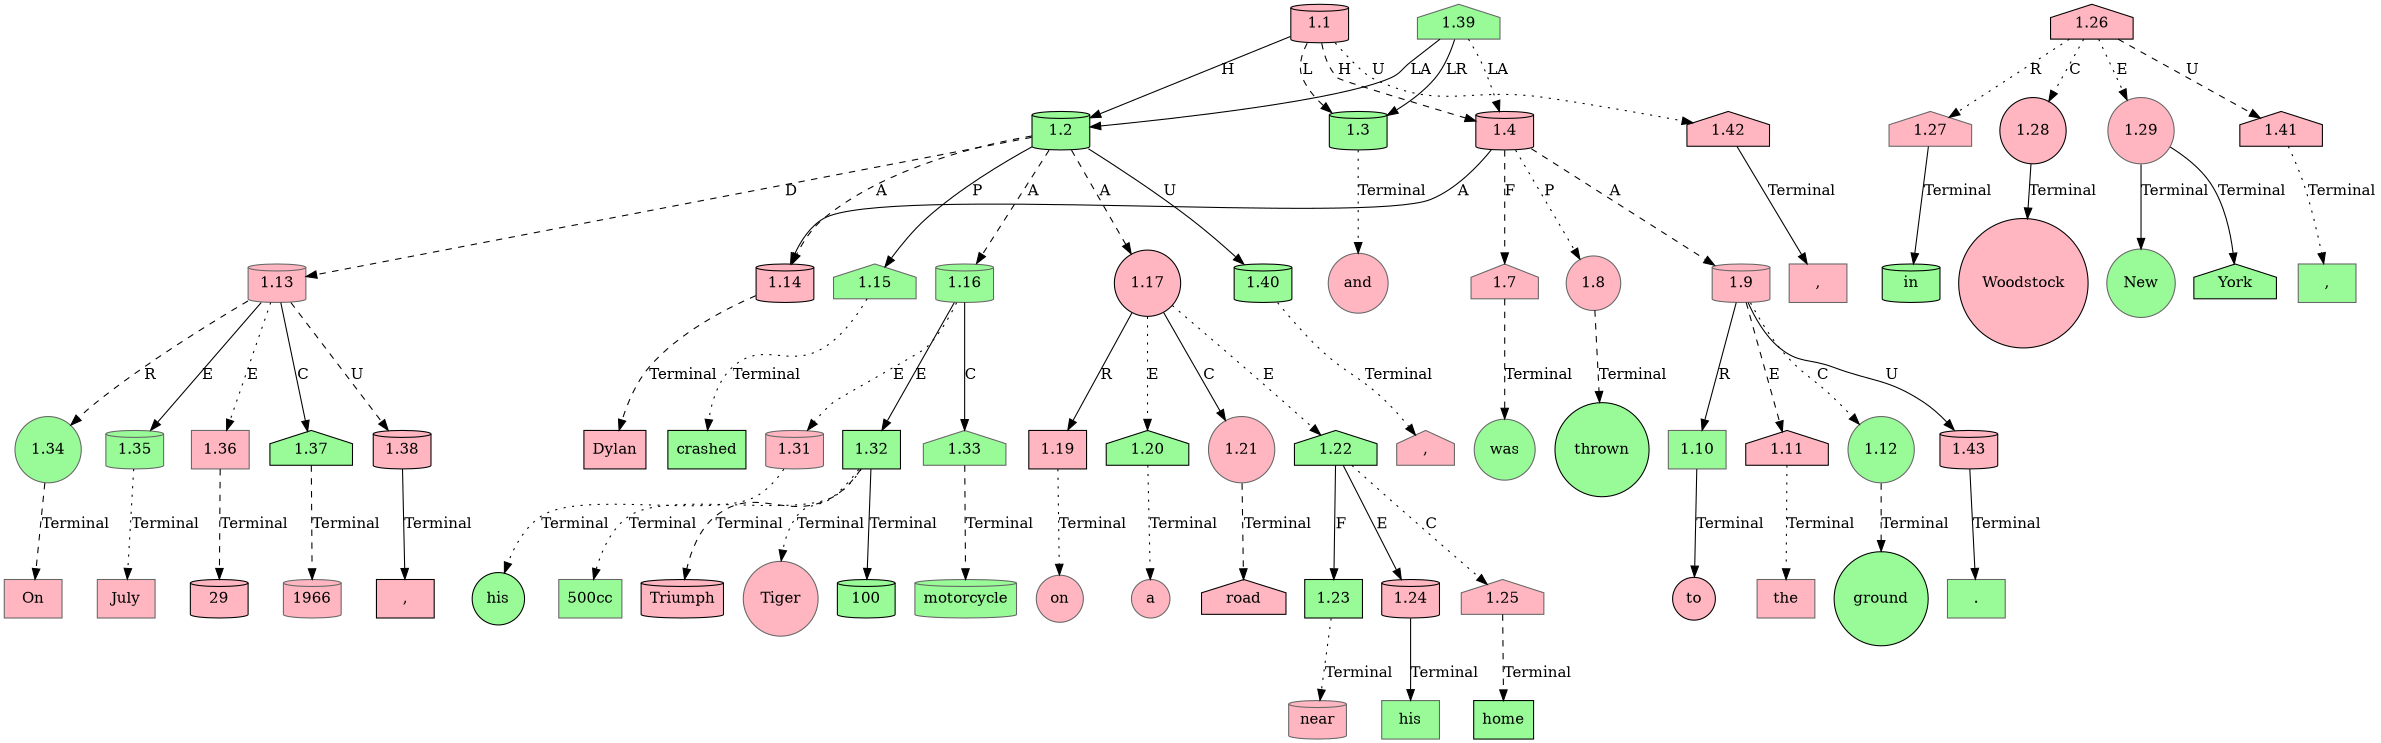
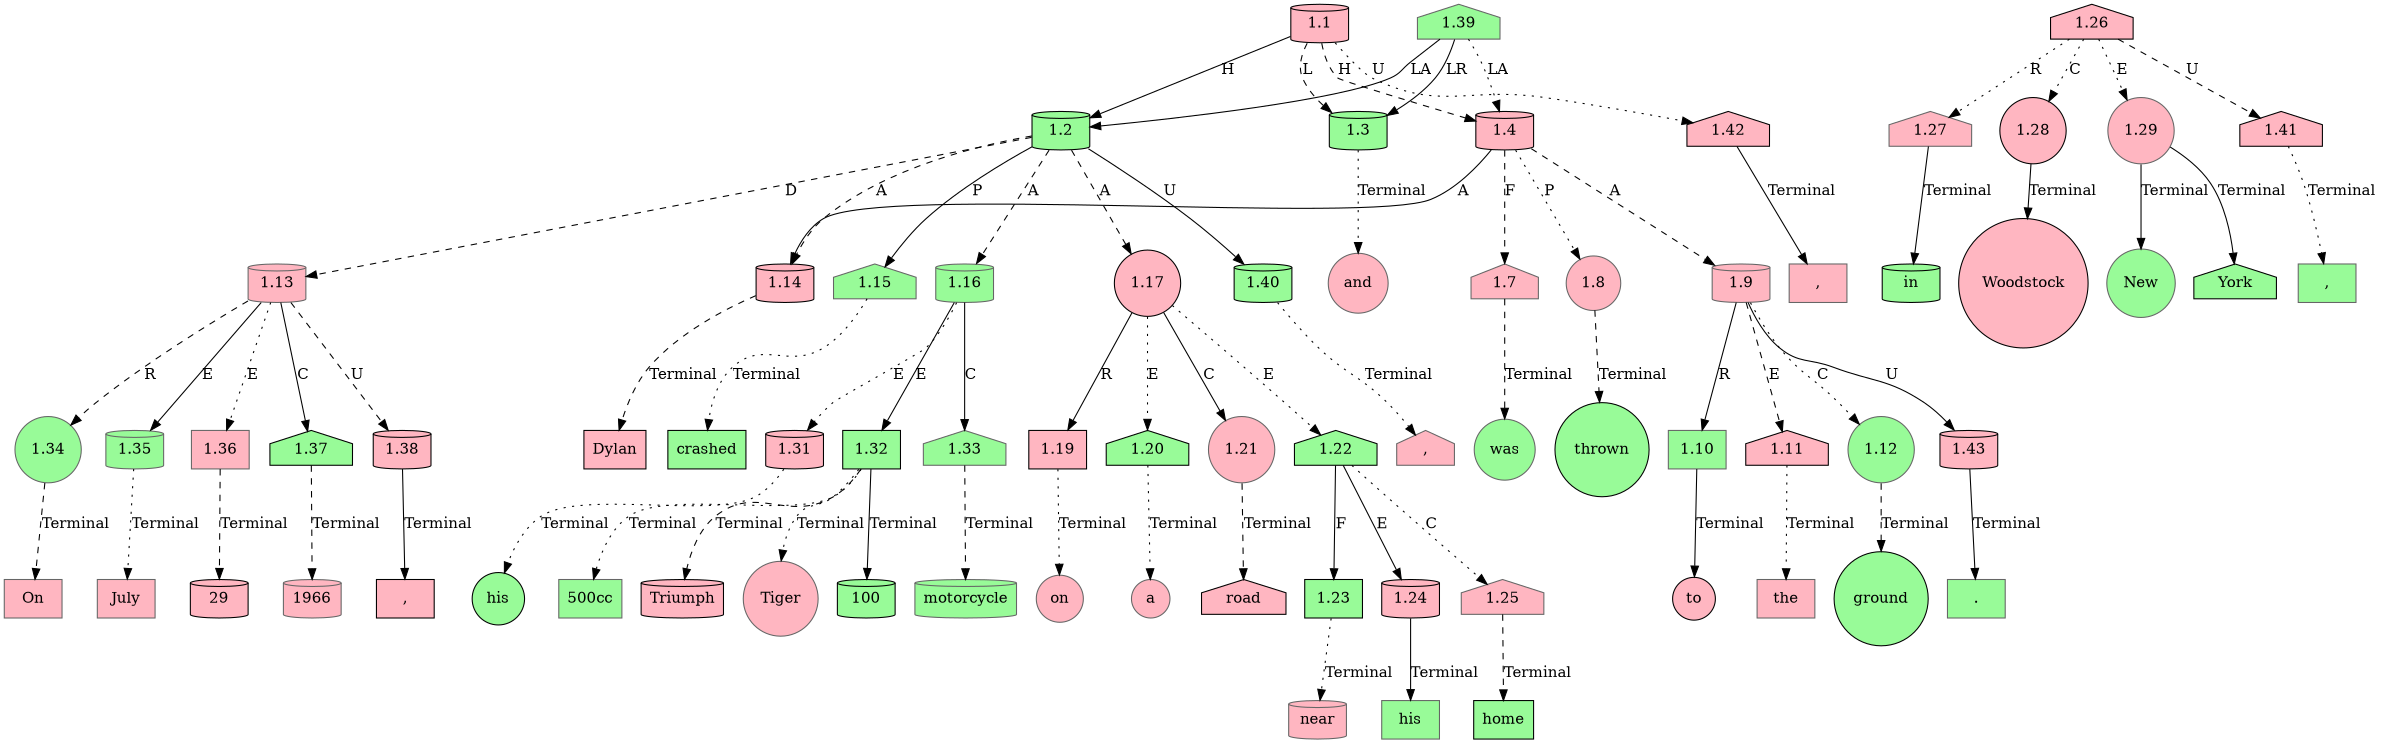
(795, 450) -> (795, 450)
